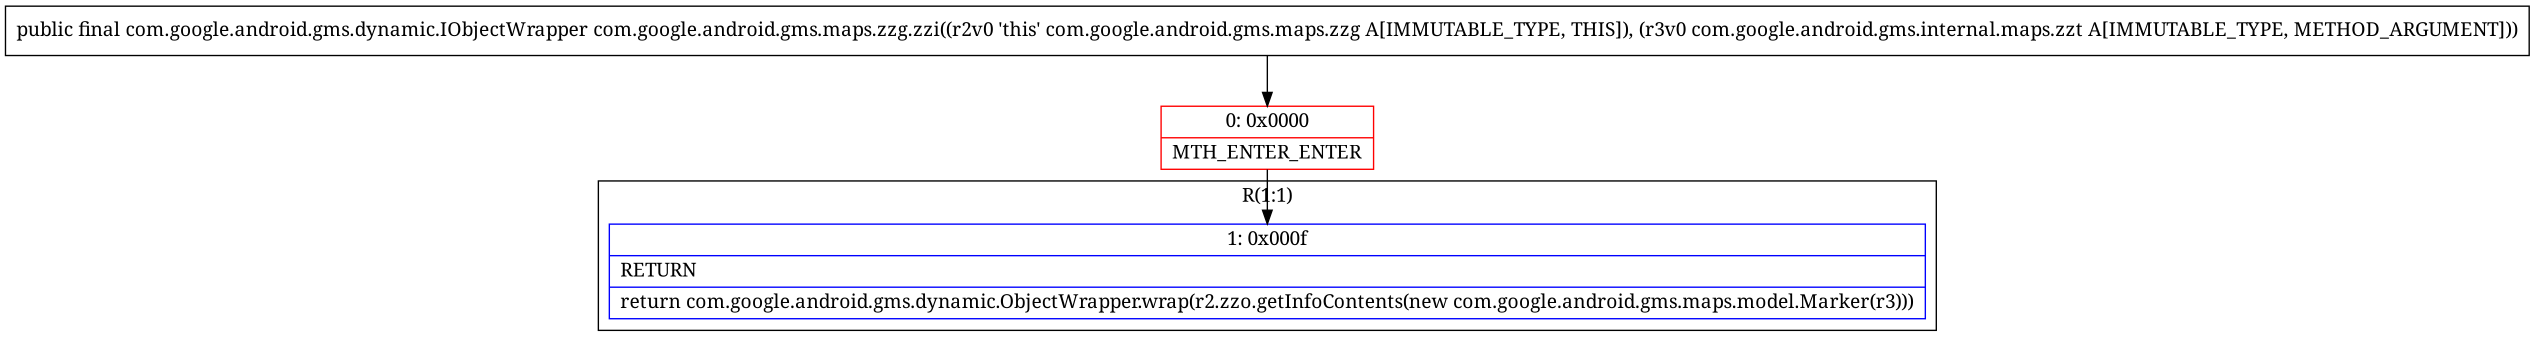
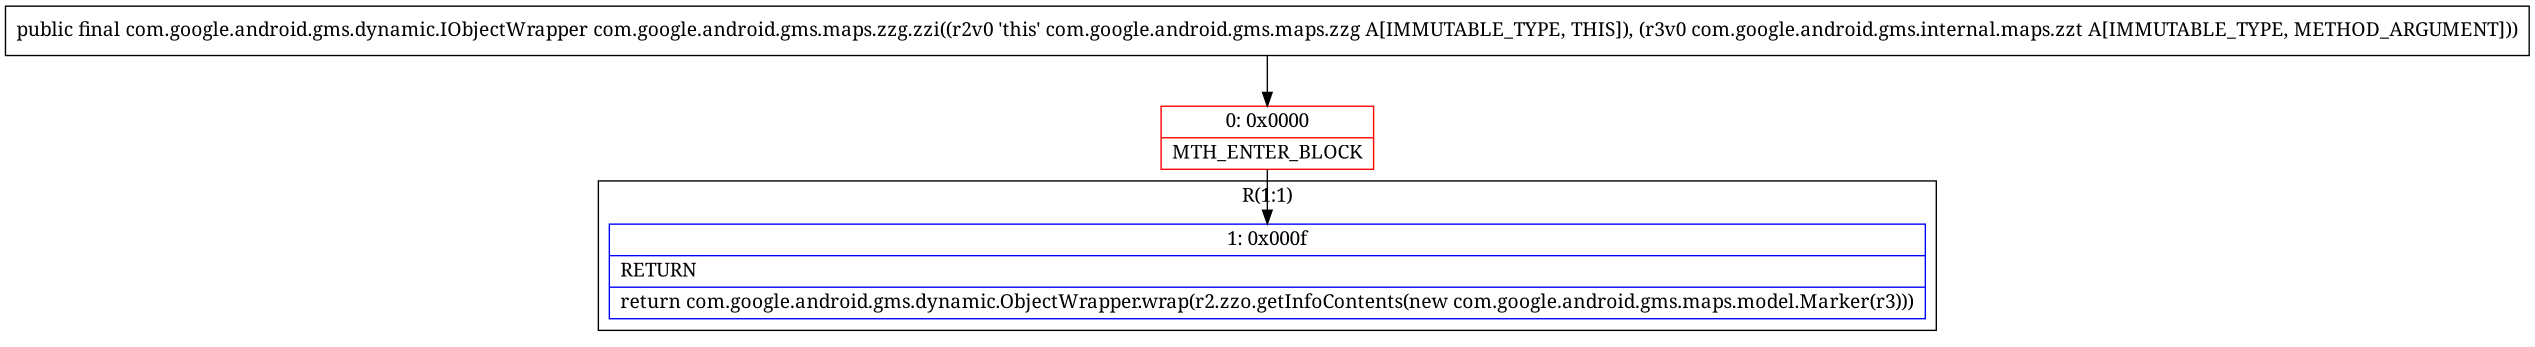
(1267, 153) -> (1267, 153)
